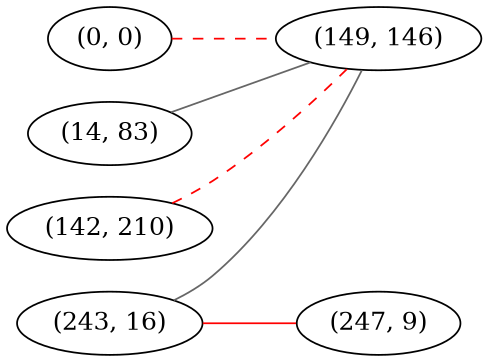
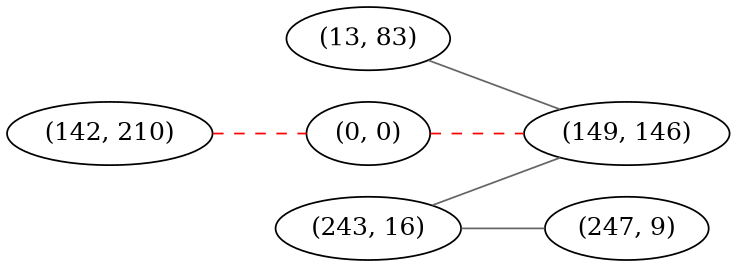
(110, 134) -> (368, 39)
(265, 143) -> (260, 134)
(249, 323) -> (503, 228)
